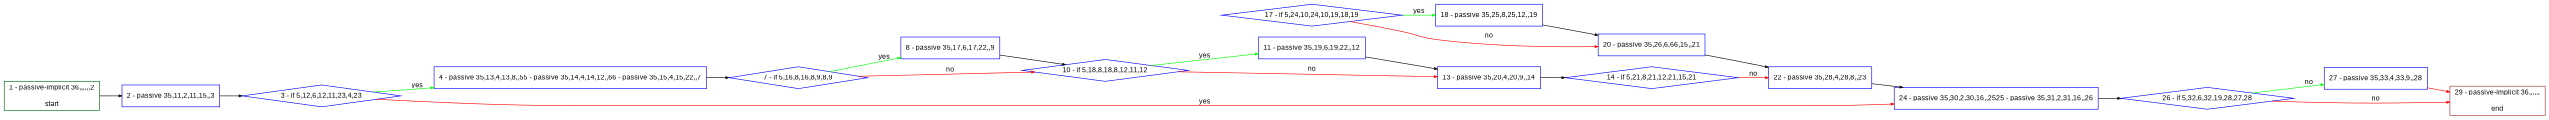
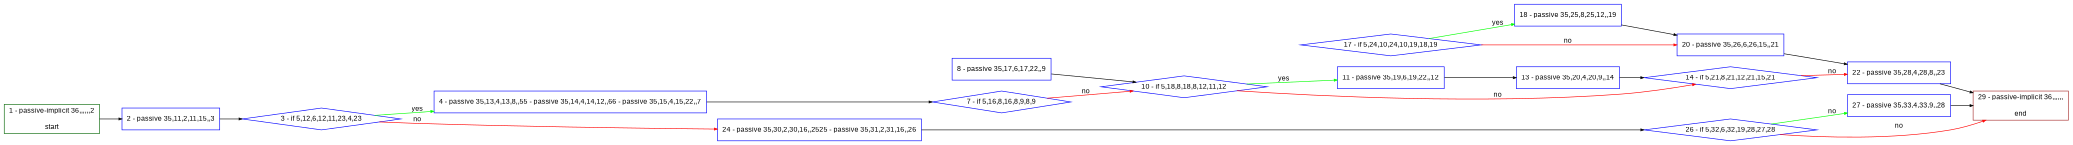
(1652, 45) -> (1730, 45)
(864, 65) -> none
(1306, 74) -> (1465, 99)
(1886, 85) -> (1955, 88)
(2437, 90) -> (1960, 106)
(1205, 102) -> (417, 119)
